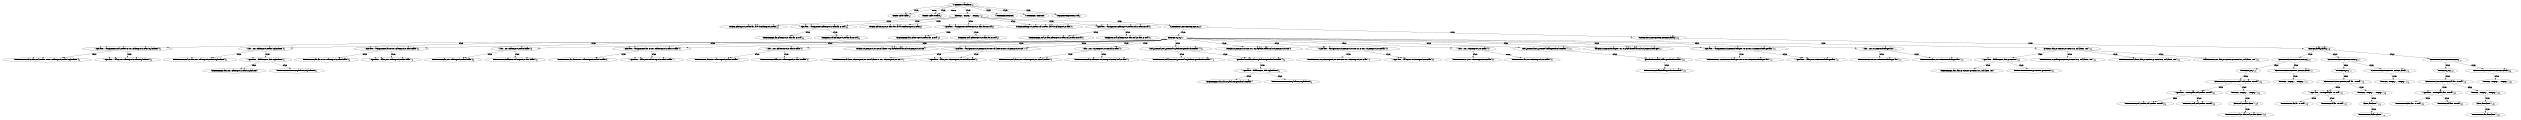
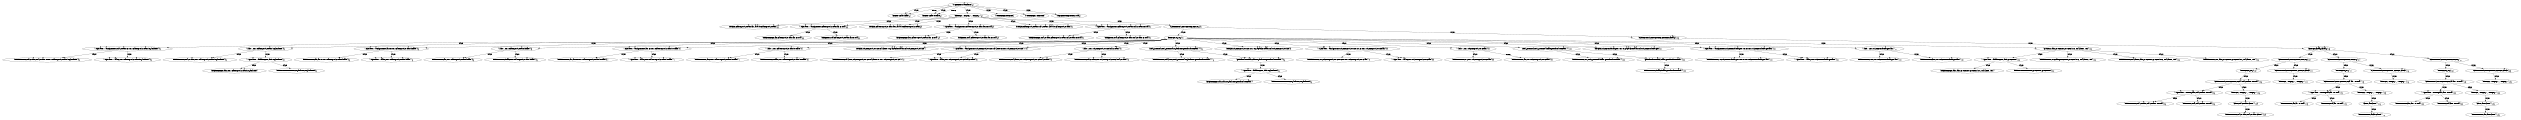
none -> (1599, 60)
